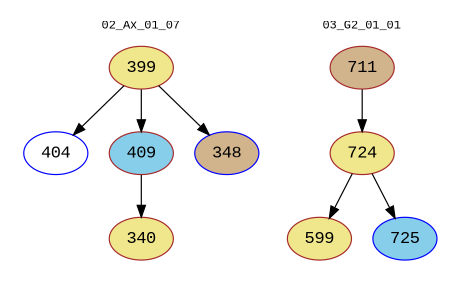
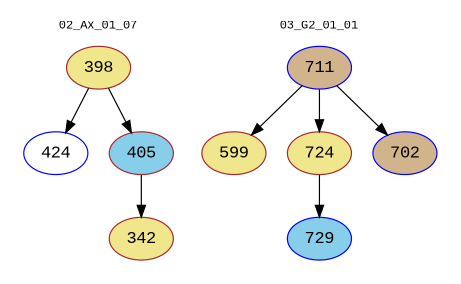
(141, 68) -> (99, 68)
(362, 68) -> (319, 68)
(56, 153) -> (56, 153)
(141, 153) -> (141, 153)
(227, 153) -> none
none -> (405, 153)
(344, 191) -> (281, 106)
(141, 239) -> (141, 239)
(405, 239) -> (319, 239)
